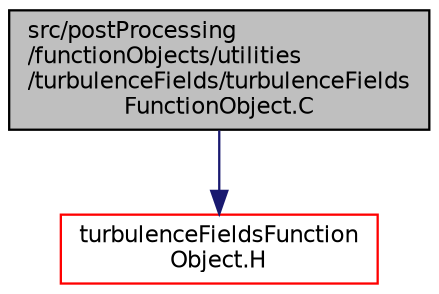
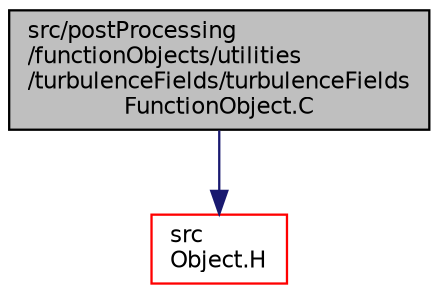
(219, 249) -> (219, 249)
